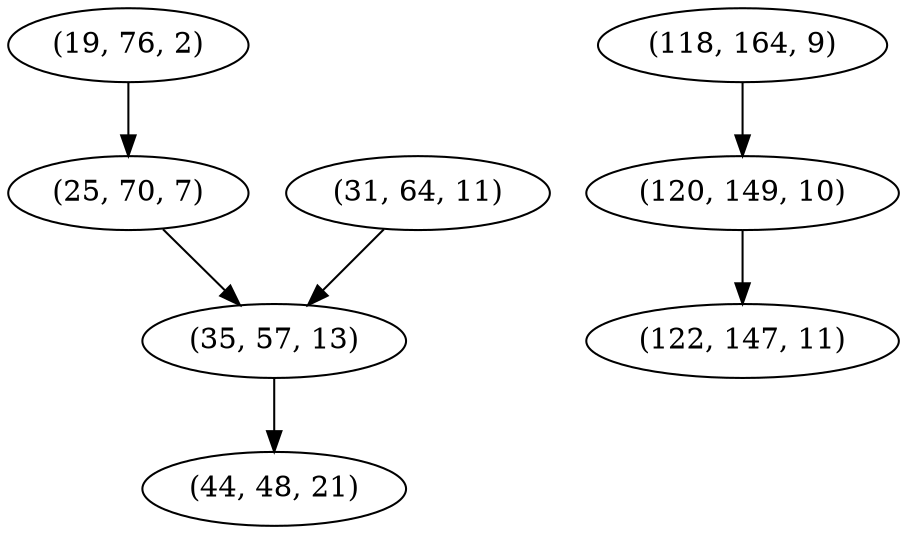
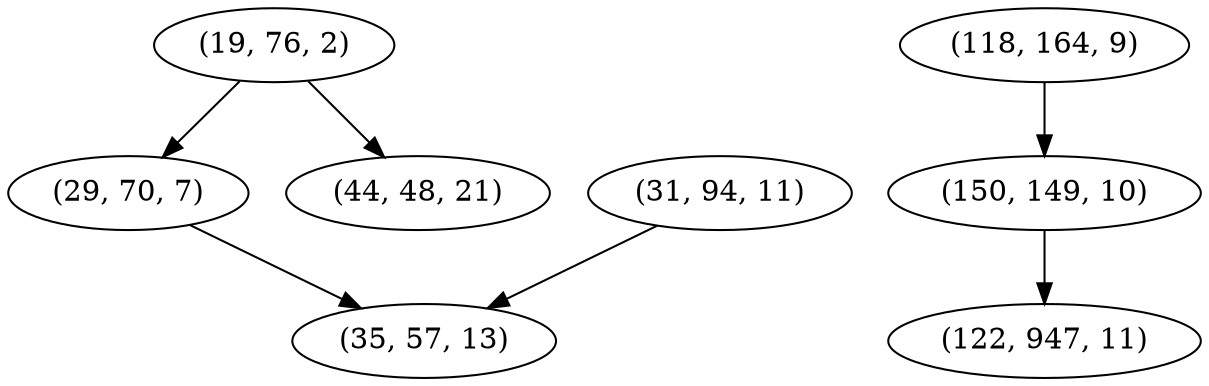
(128, 193) -> (128, 193)
(418, 193) -> (720, 193)
(743, 193) -> (1045, 193)
(743, 341) -> (1045, 341)
(274, 405) -> (339, 112)
